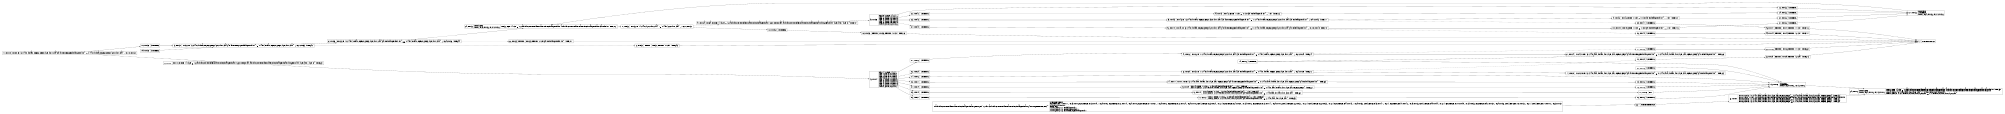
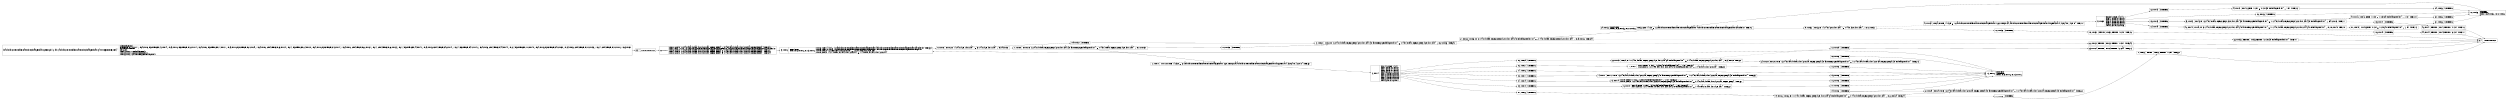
none -> (973, 48)
(1651, 92) -> (1845, 86)
